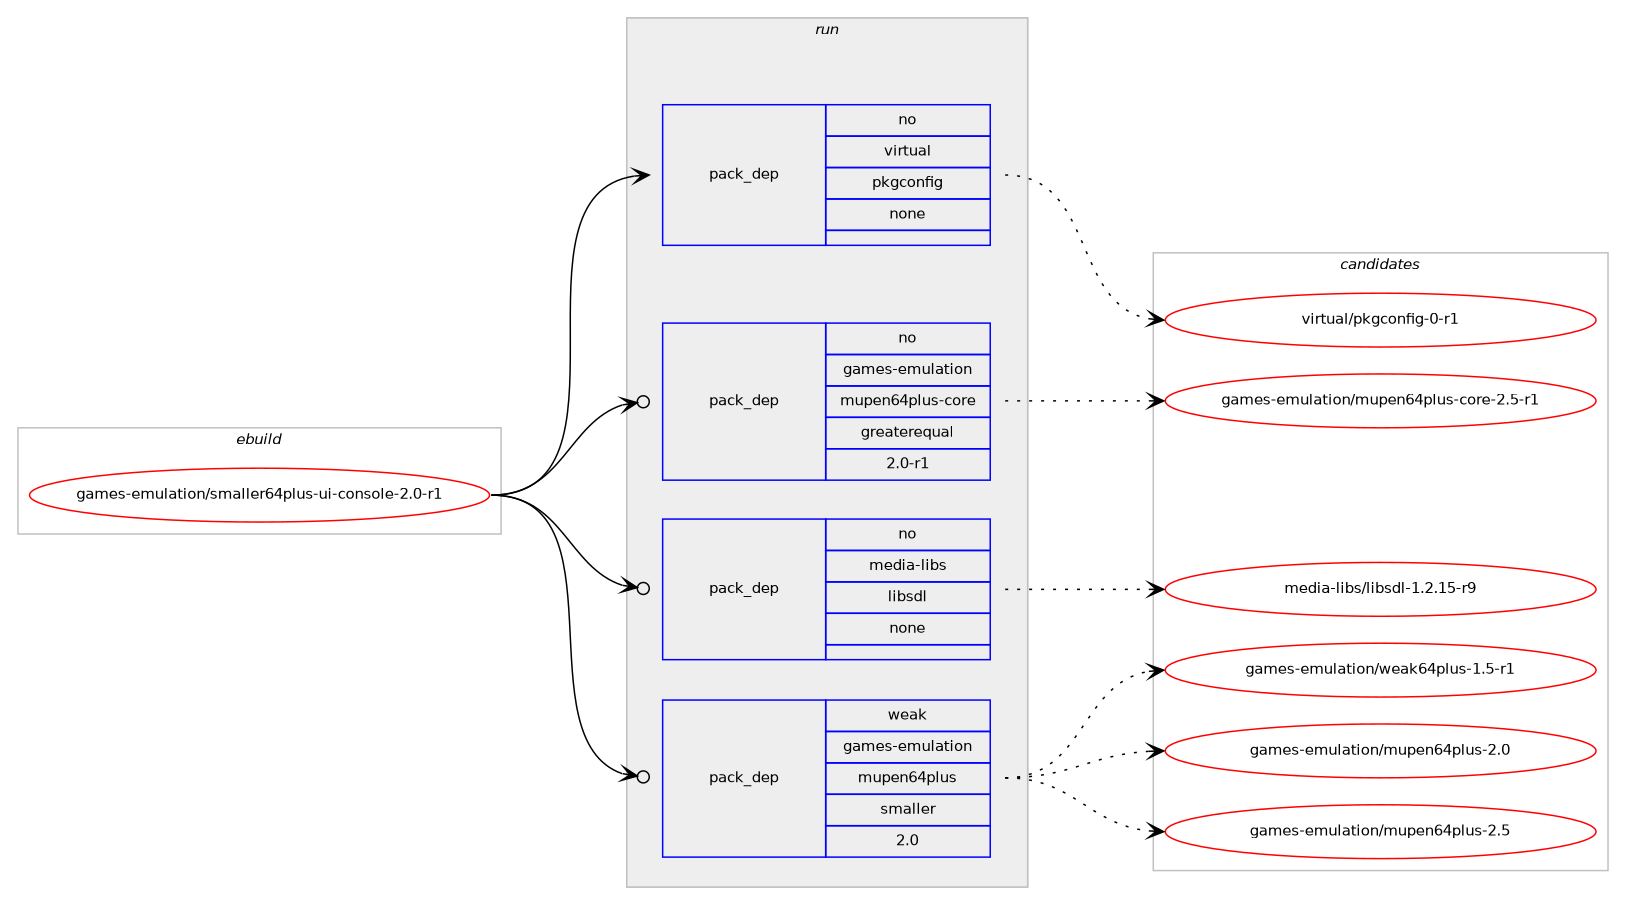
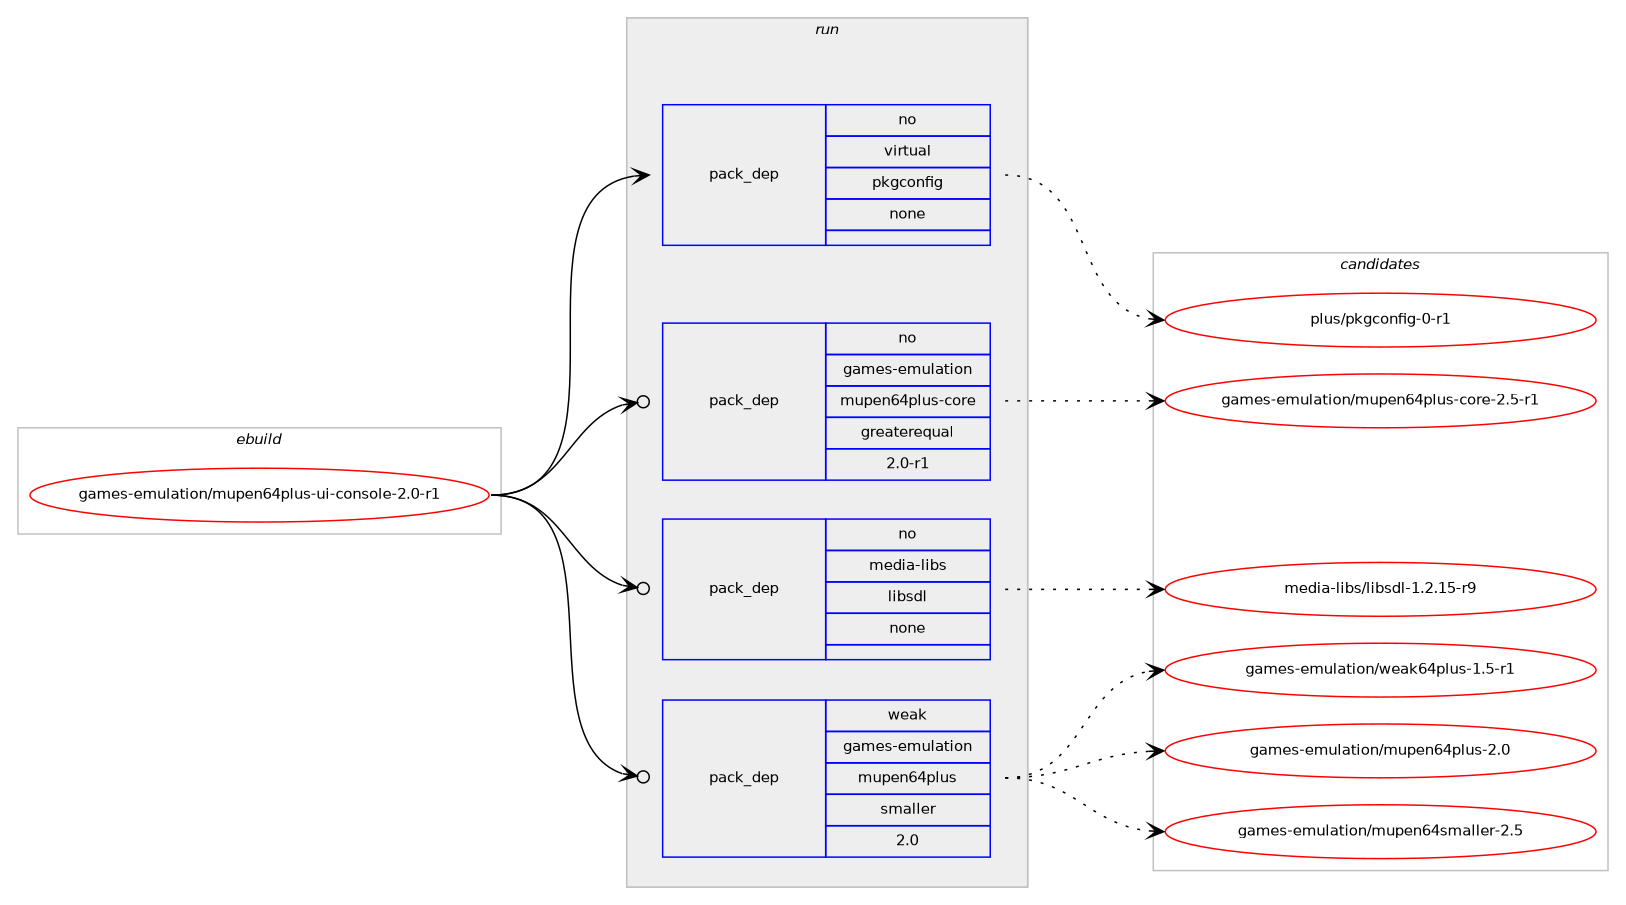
(1381, 320) -> (1381, 320)
(260, 495) -> (260, 495)
(1381, 832) -> (1381, 832)
